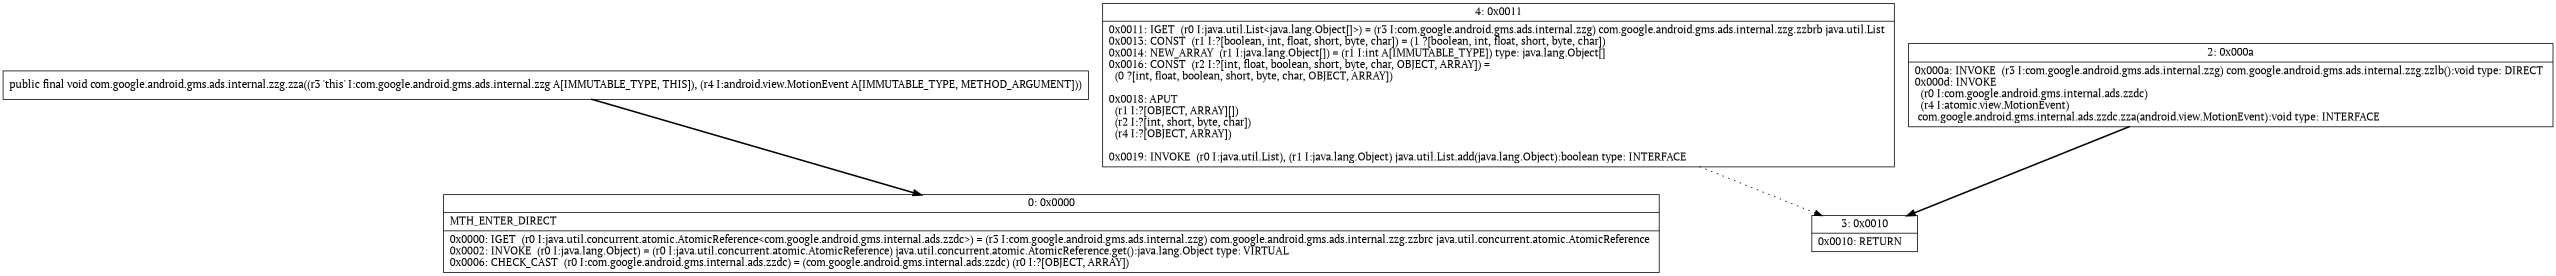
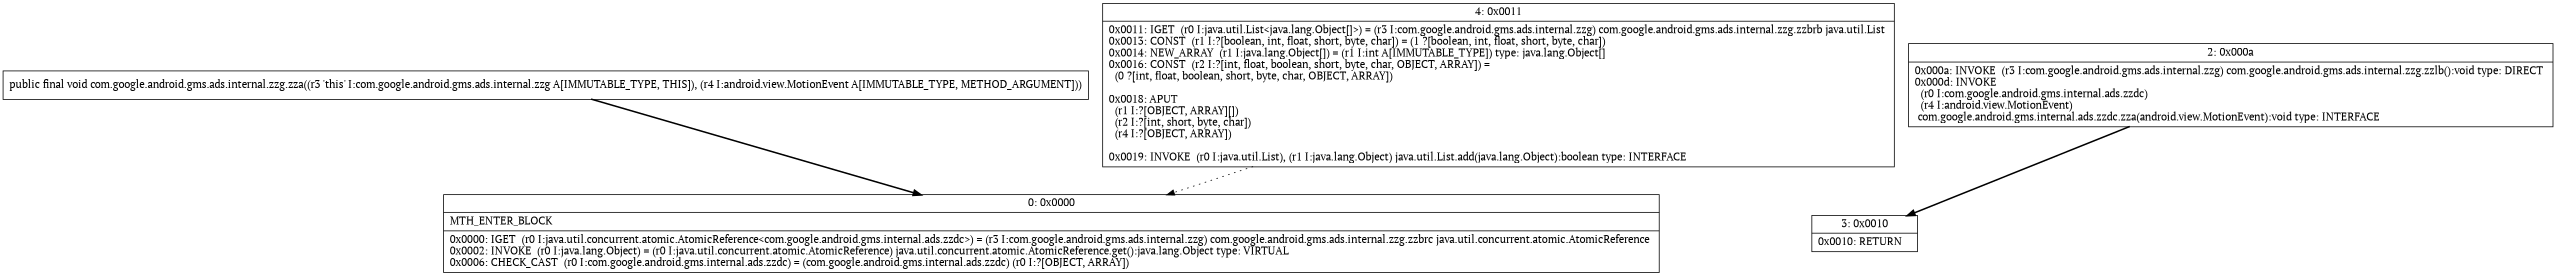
(1992, 106) -> (1994, 106)
(1757, 190) -> (1214, 180)
(503, 221) -> (501, 221)
